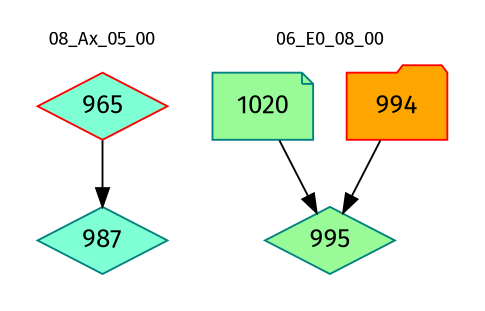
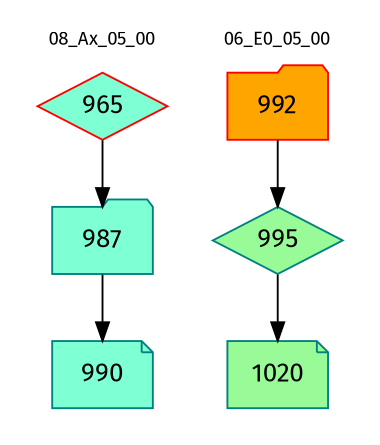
(330, 40) -> (278, 40)
(397, 106) -> (278, 106)
(294, 168) -> (278, 298)
(103, 240) -> (103, 240)
none -> (103, 375)
